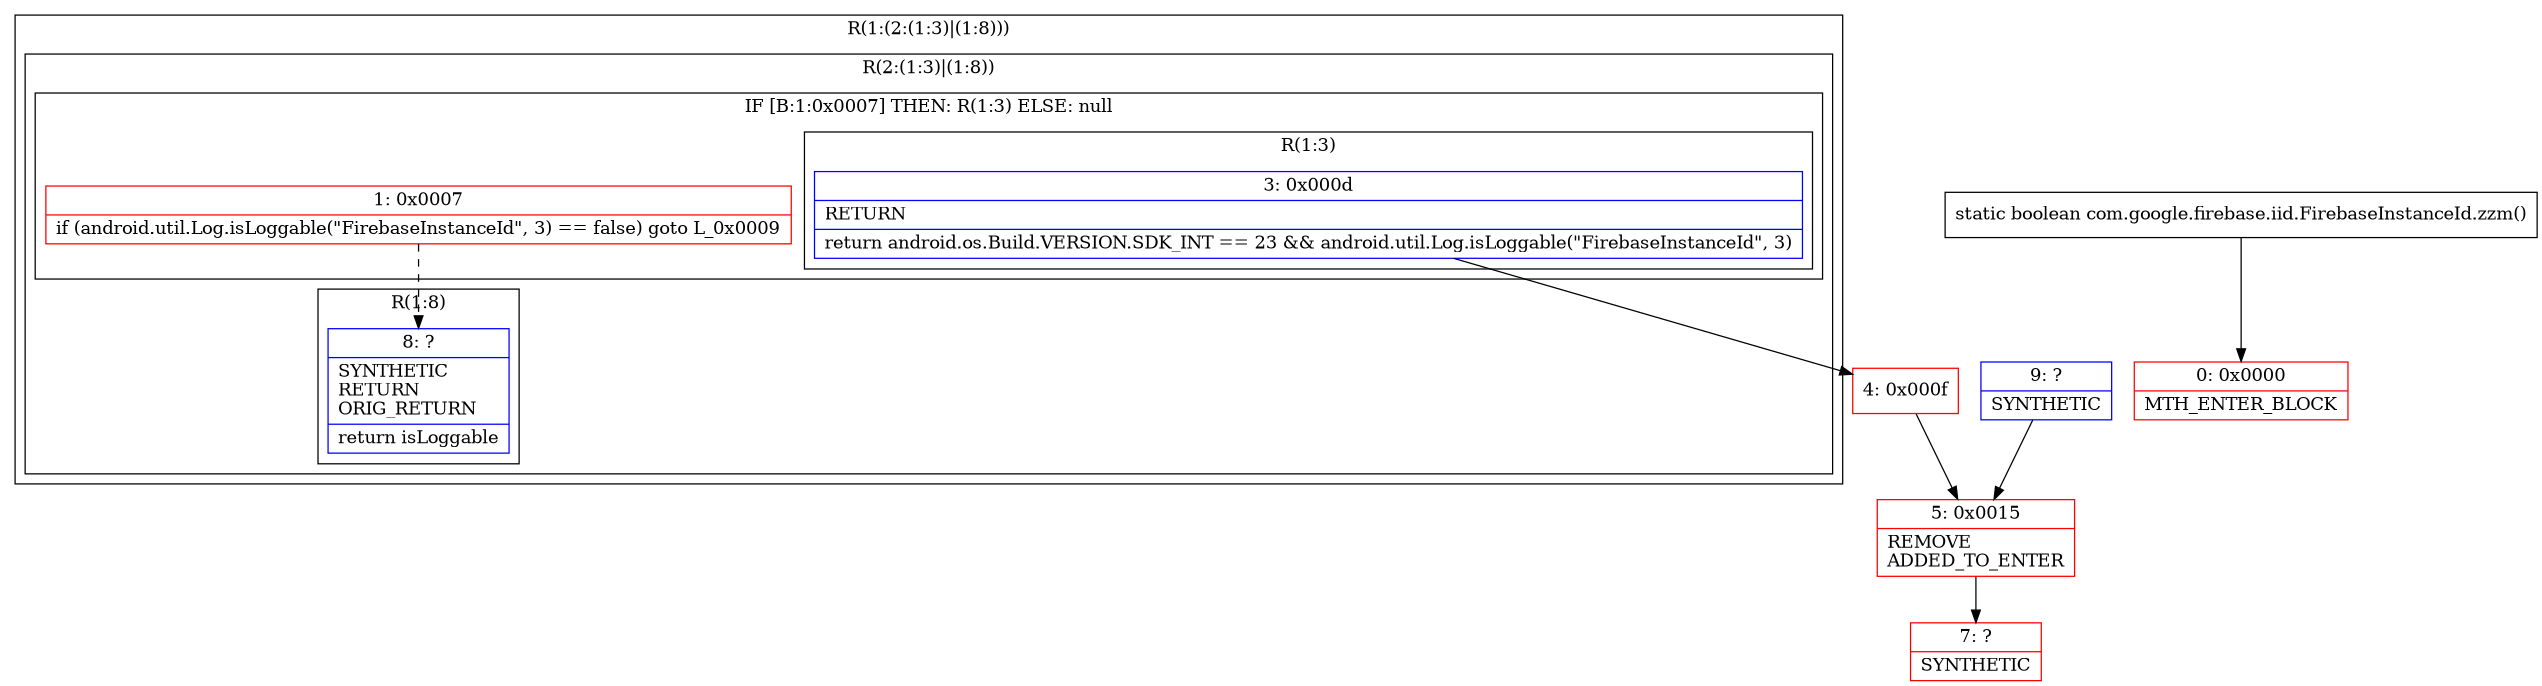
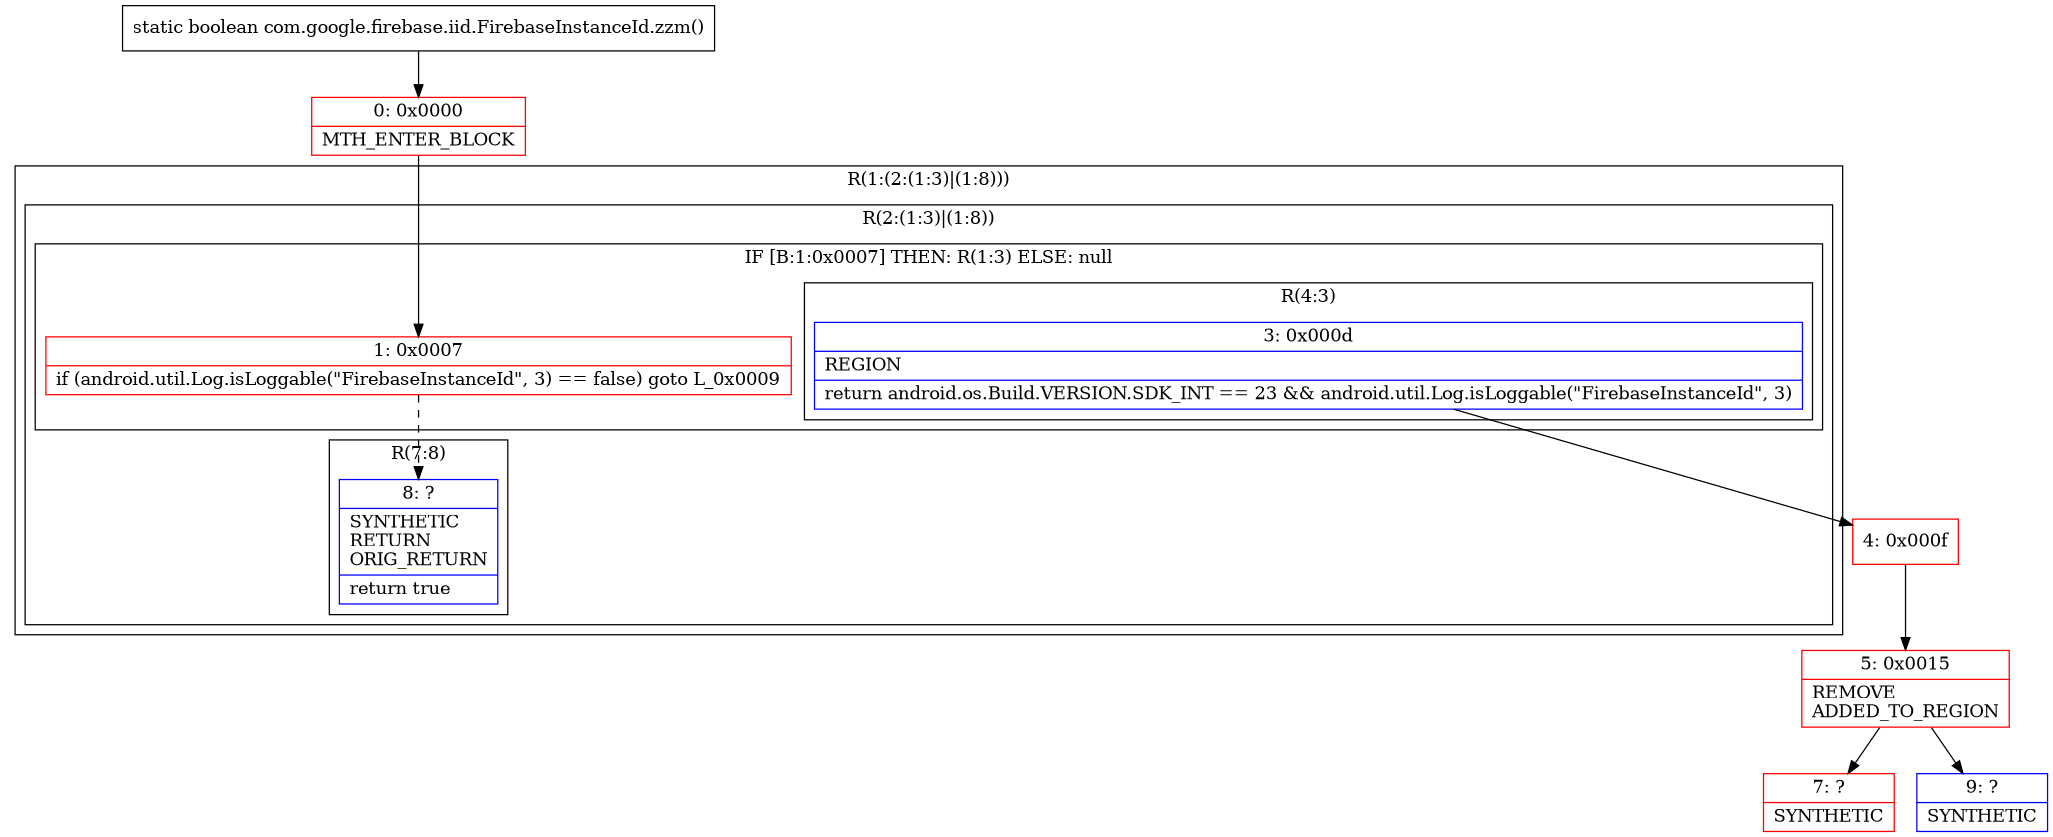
(1308, 146) -> (1308, 297)
(865, 214) -> (863, 365)
none -> (419, 236)
(419, 304) -> (419, 454)
(419, 438) -> (400, 589)
(2016, 454) -> (1944, 745)
(1976, 561) -> (1906, 712)
